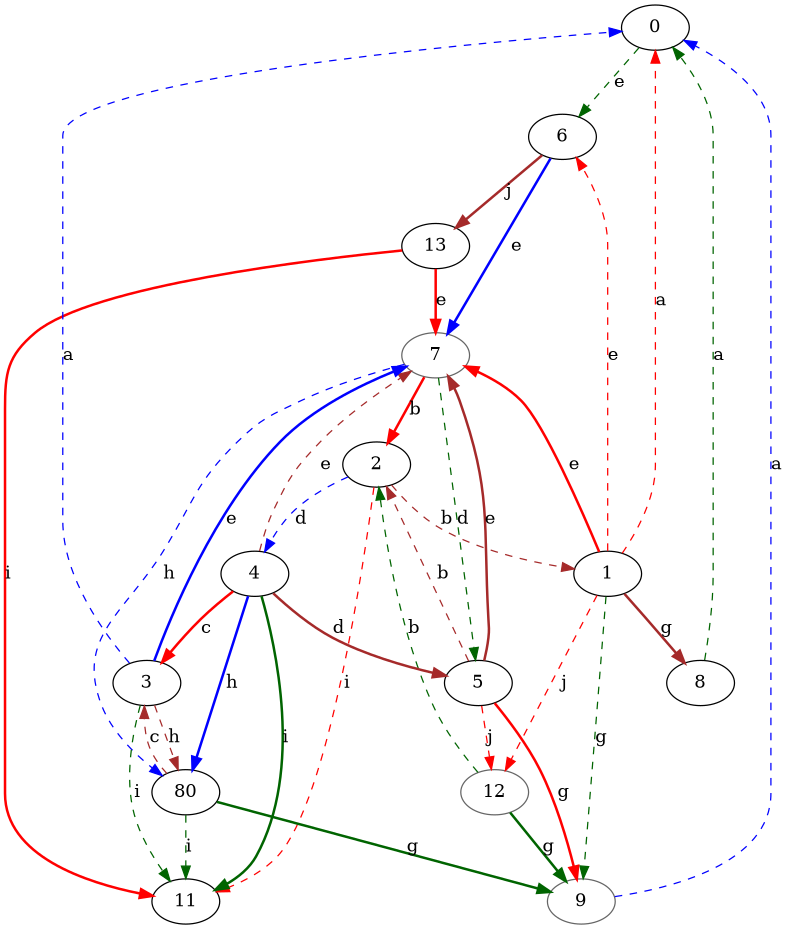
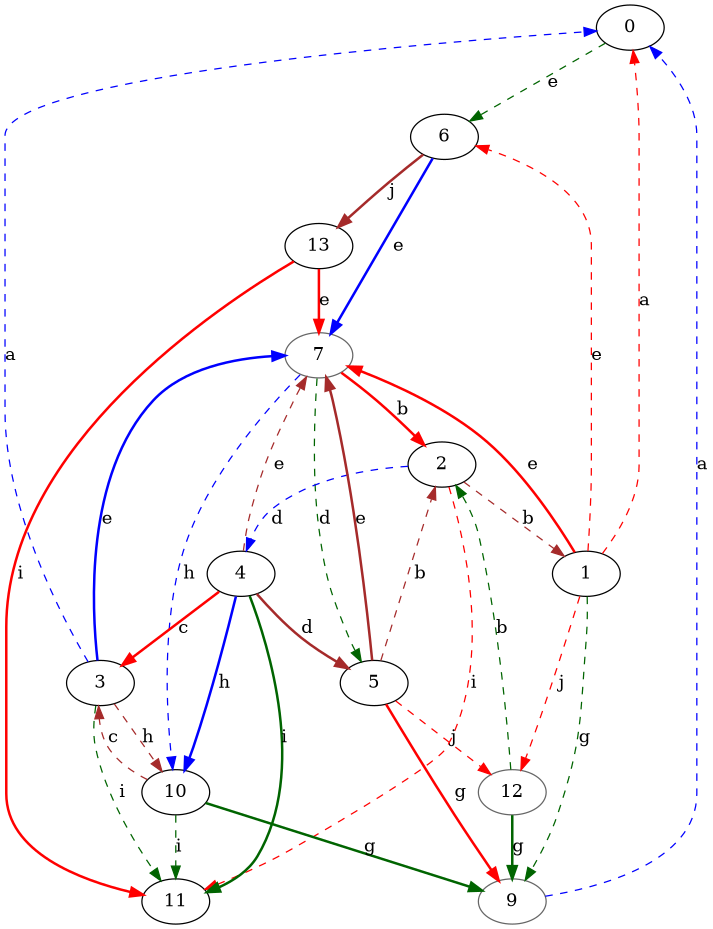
(701, 683) -> none
(186, 792) -> (176, 792)
